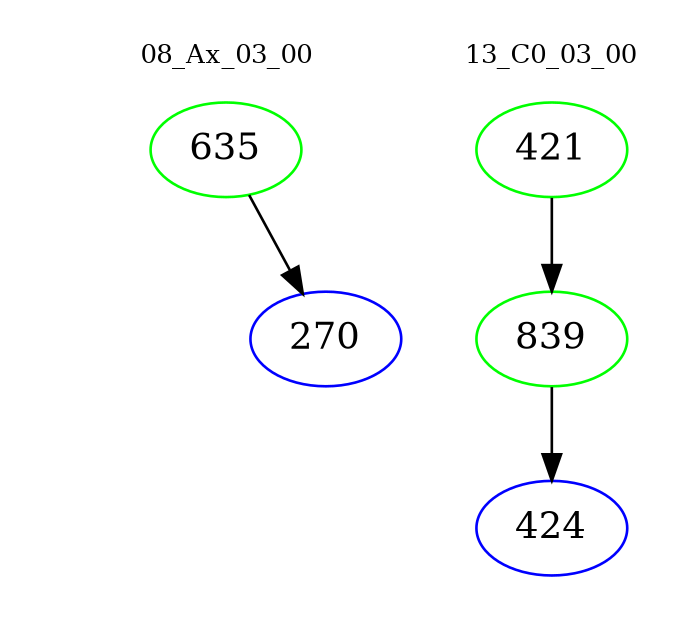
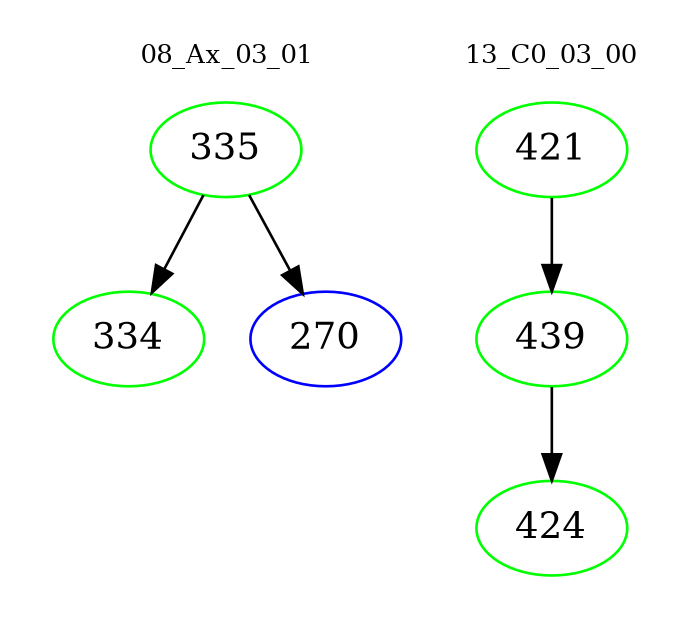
(227, 56) -> (227, 56)
(226, 150) -> (226, 150)
none -> (129, 339)
(552, 339) -> (552, 339)
(552, 528) -> (552, 528)
